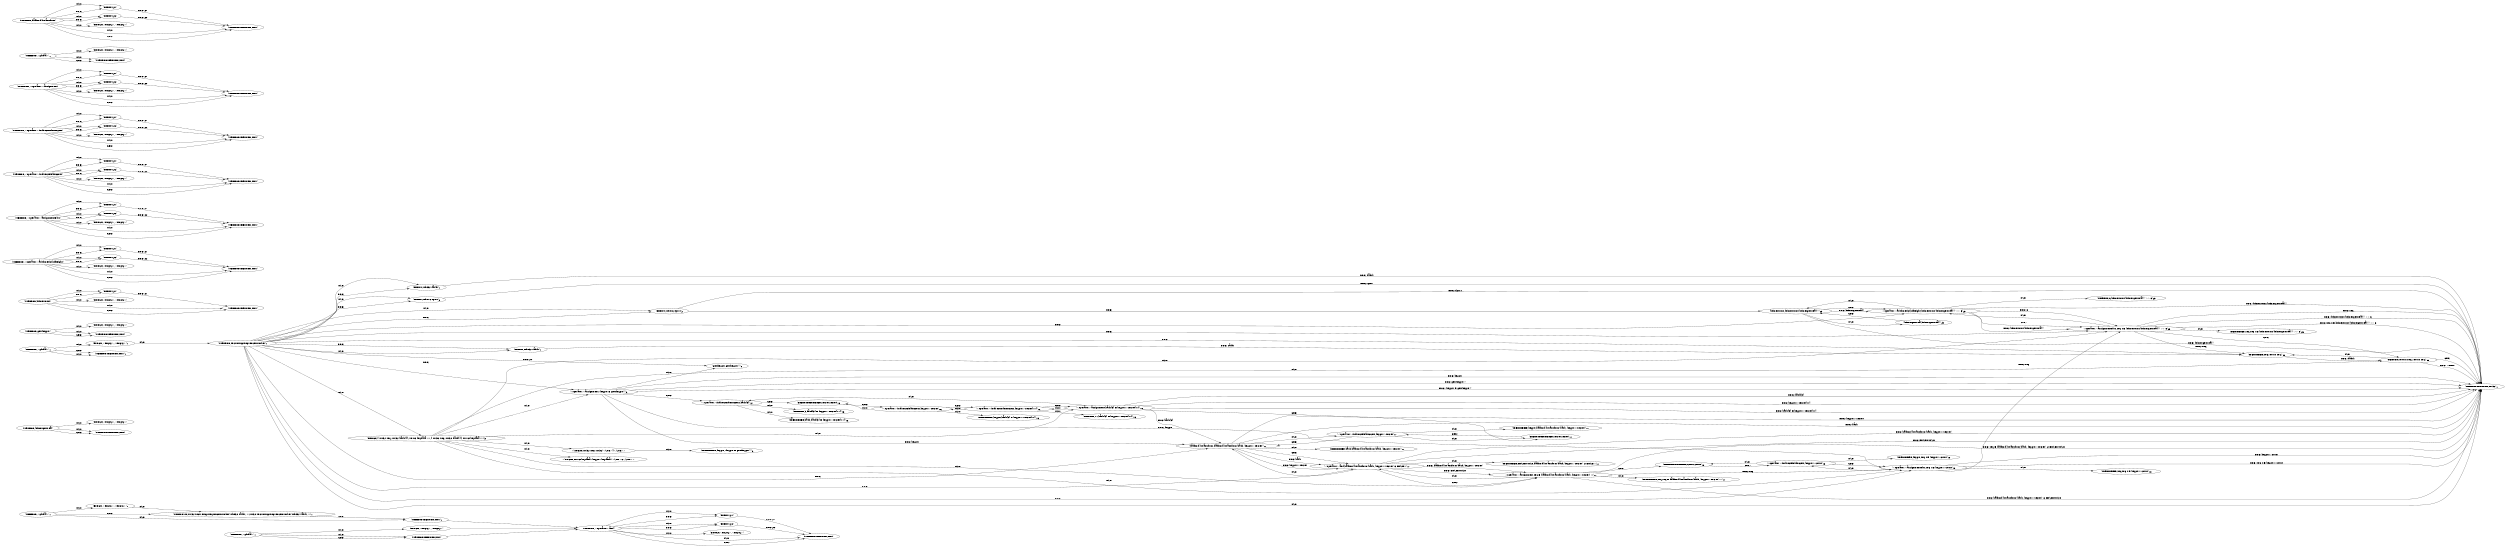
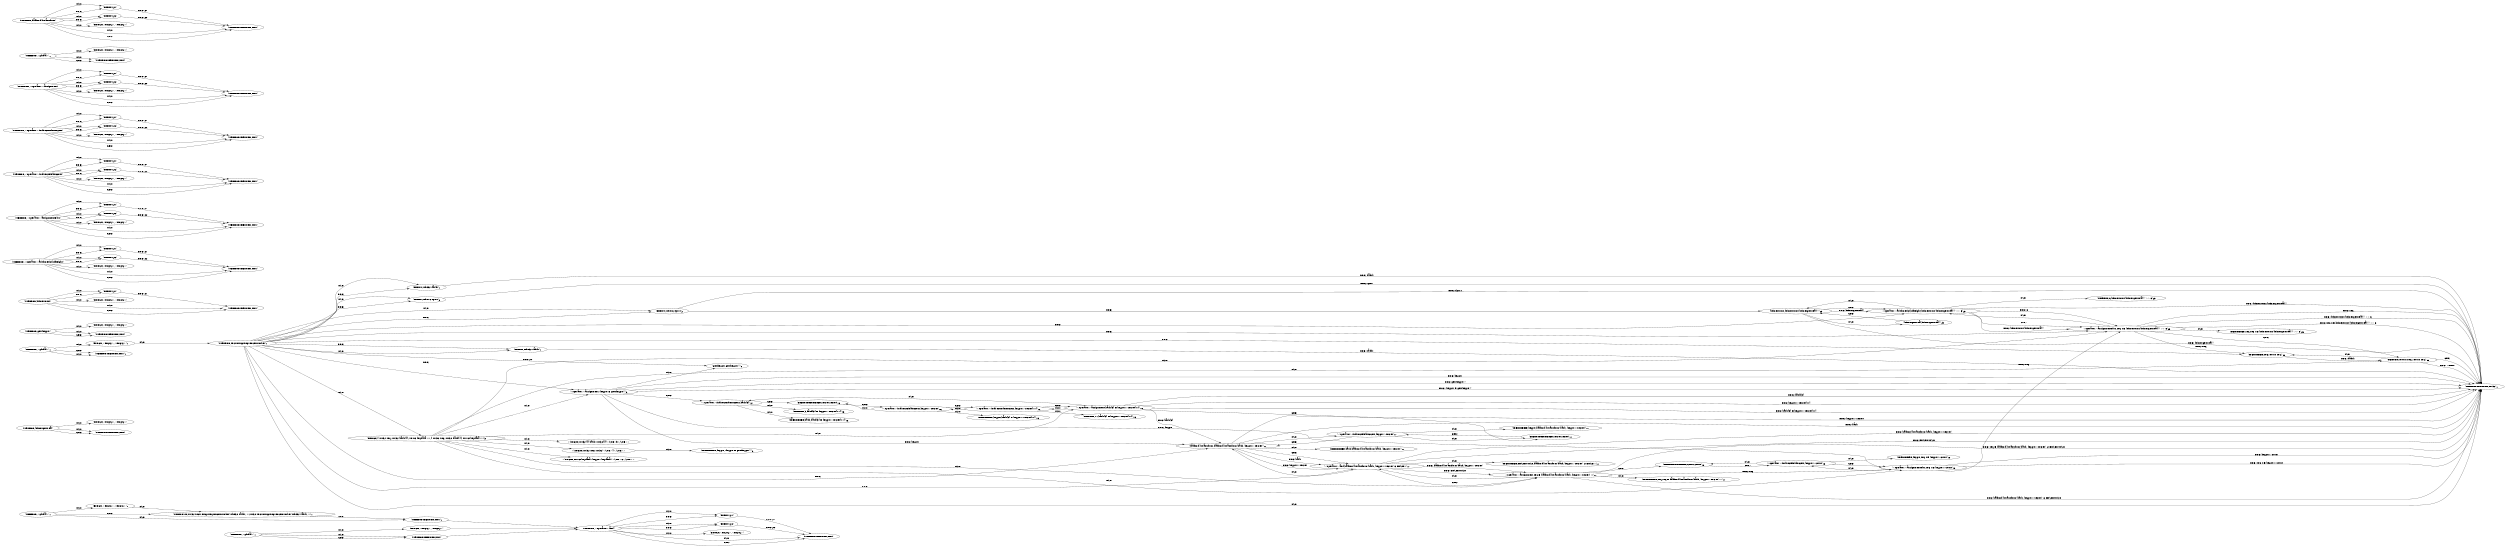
(1393, 349) -> (1511, 355)
none -> (599, 442)
(2127, 471) -> none
(1038, 499) -> none
